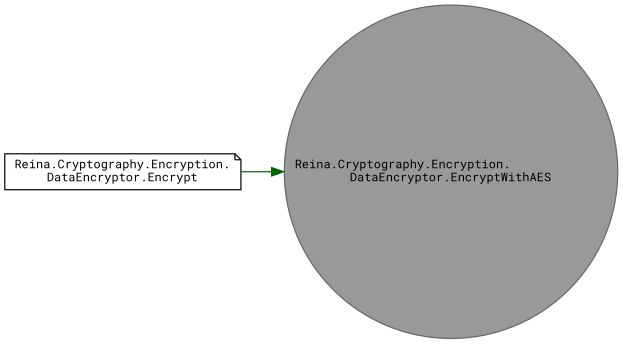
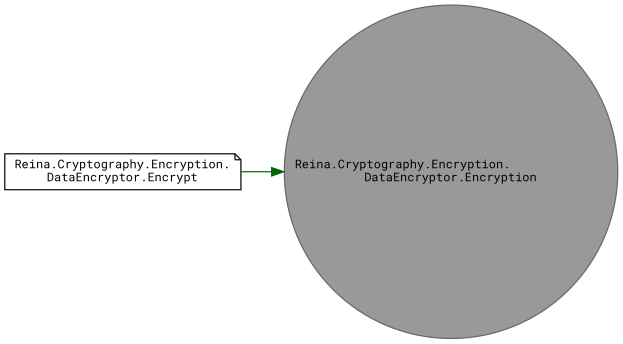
(451, 172) -> (451, 172)
